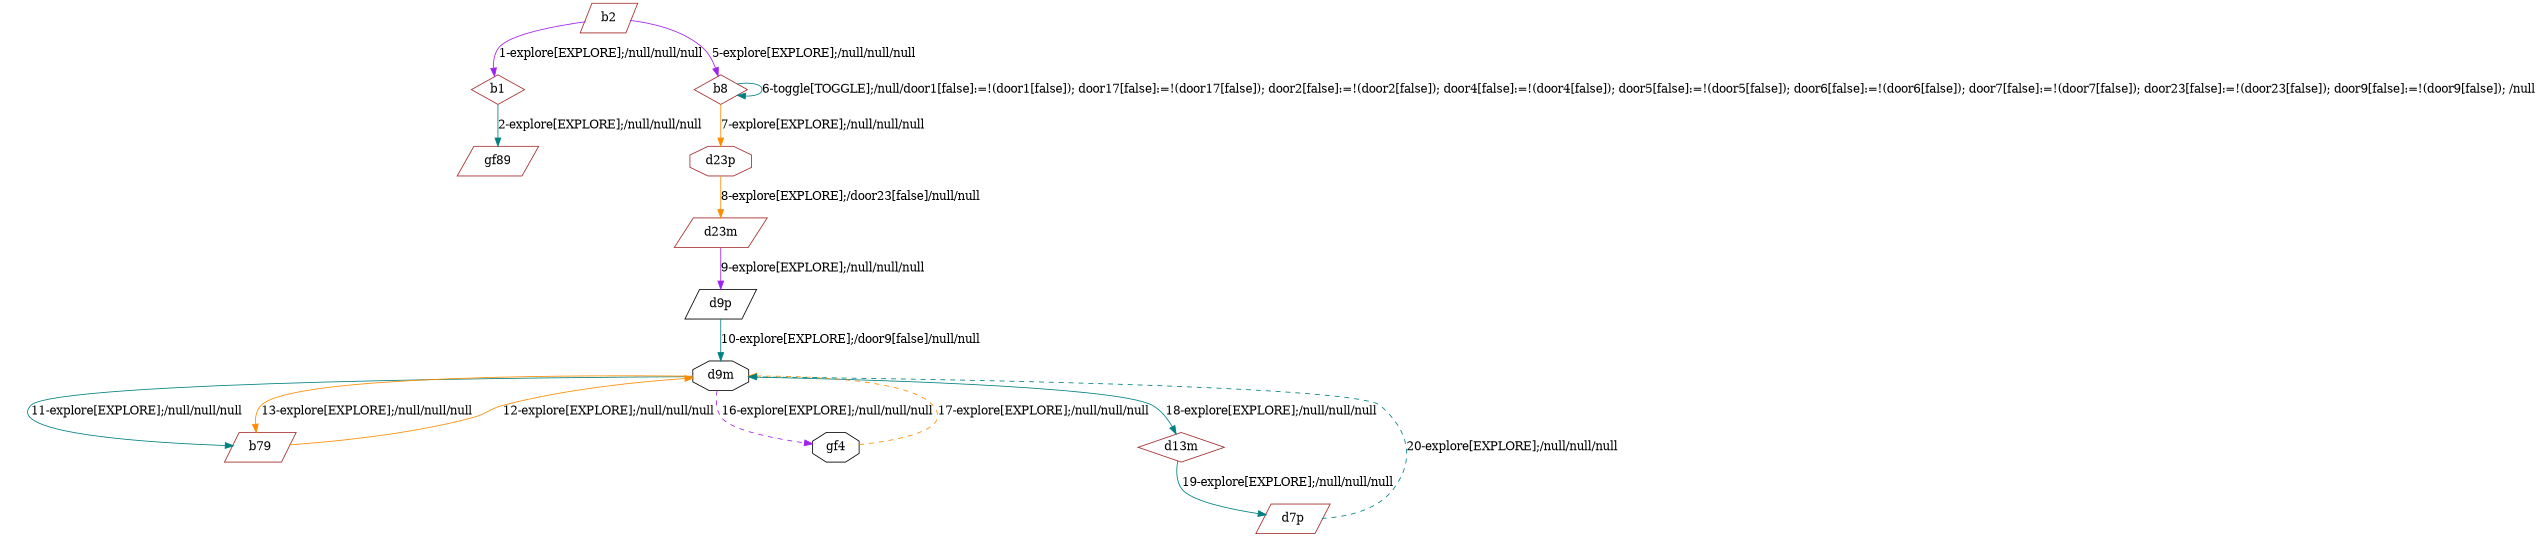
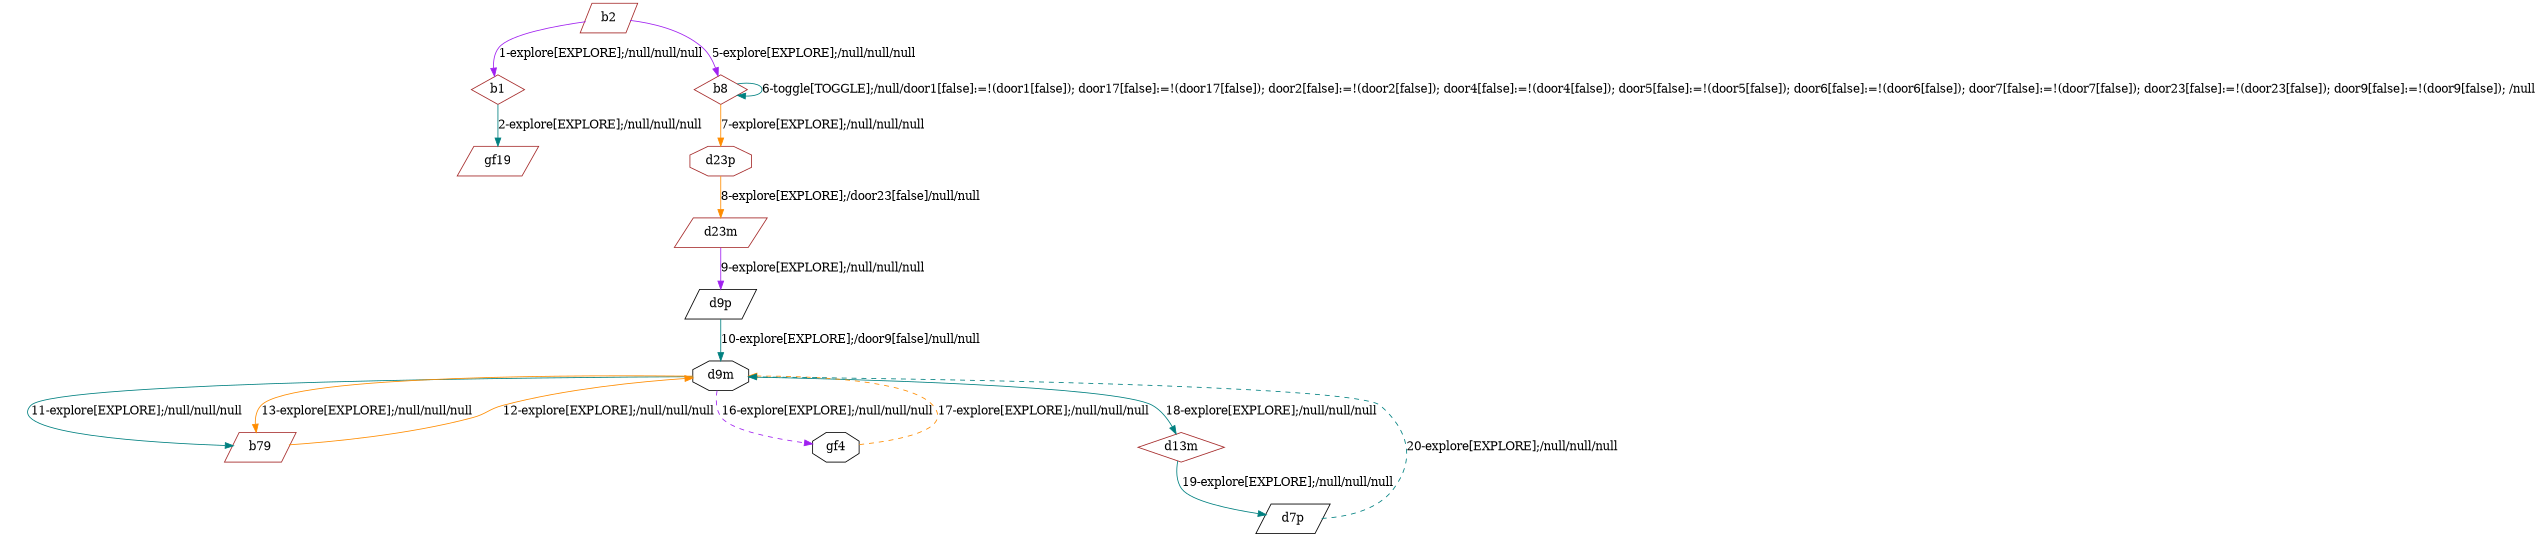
(498, 161) -> (498, 161)
(1293, 519) -> (1293, 519)
